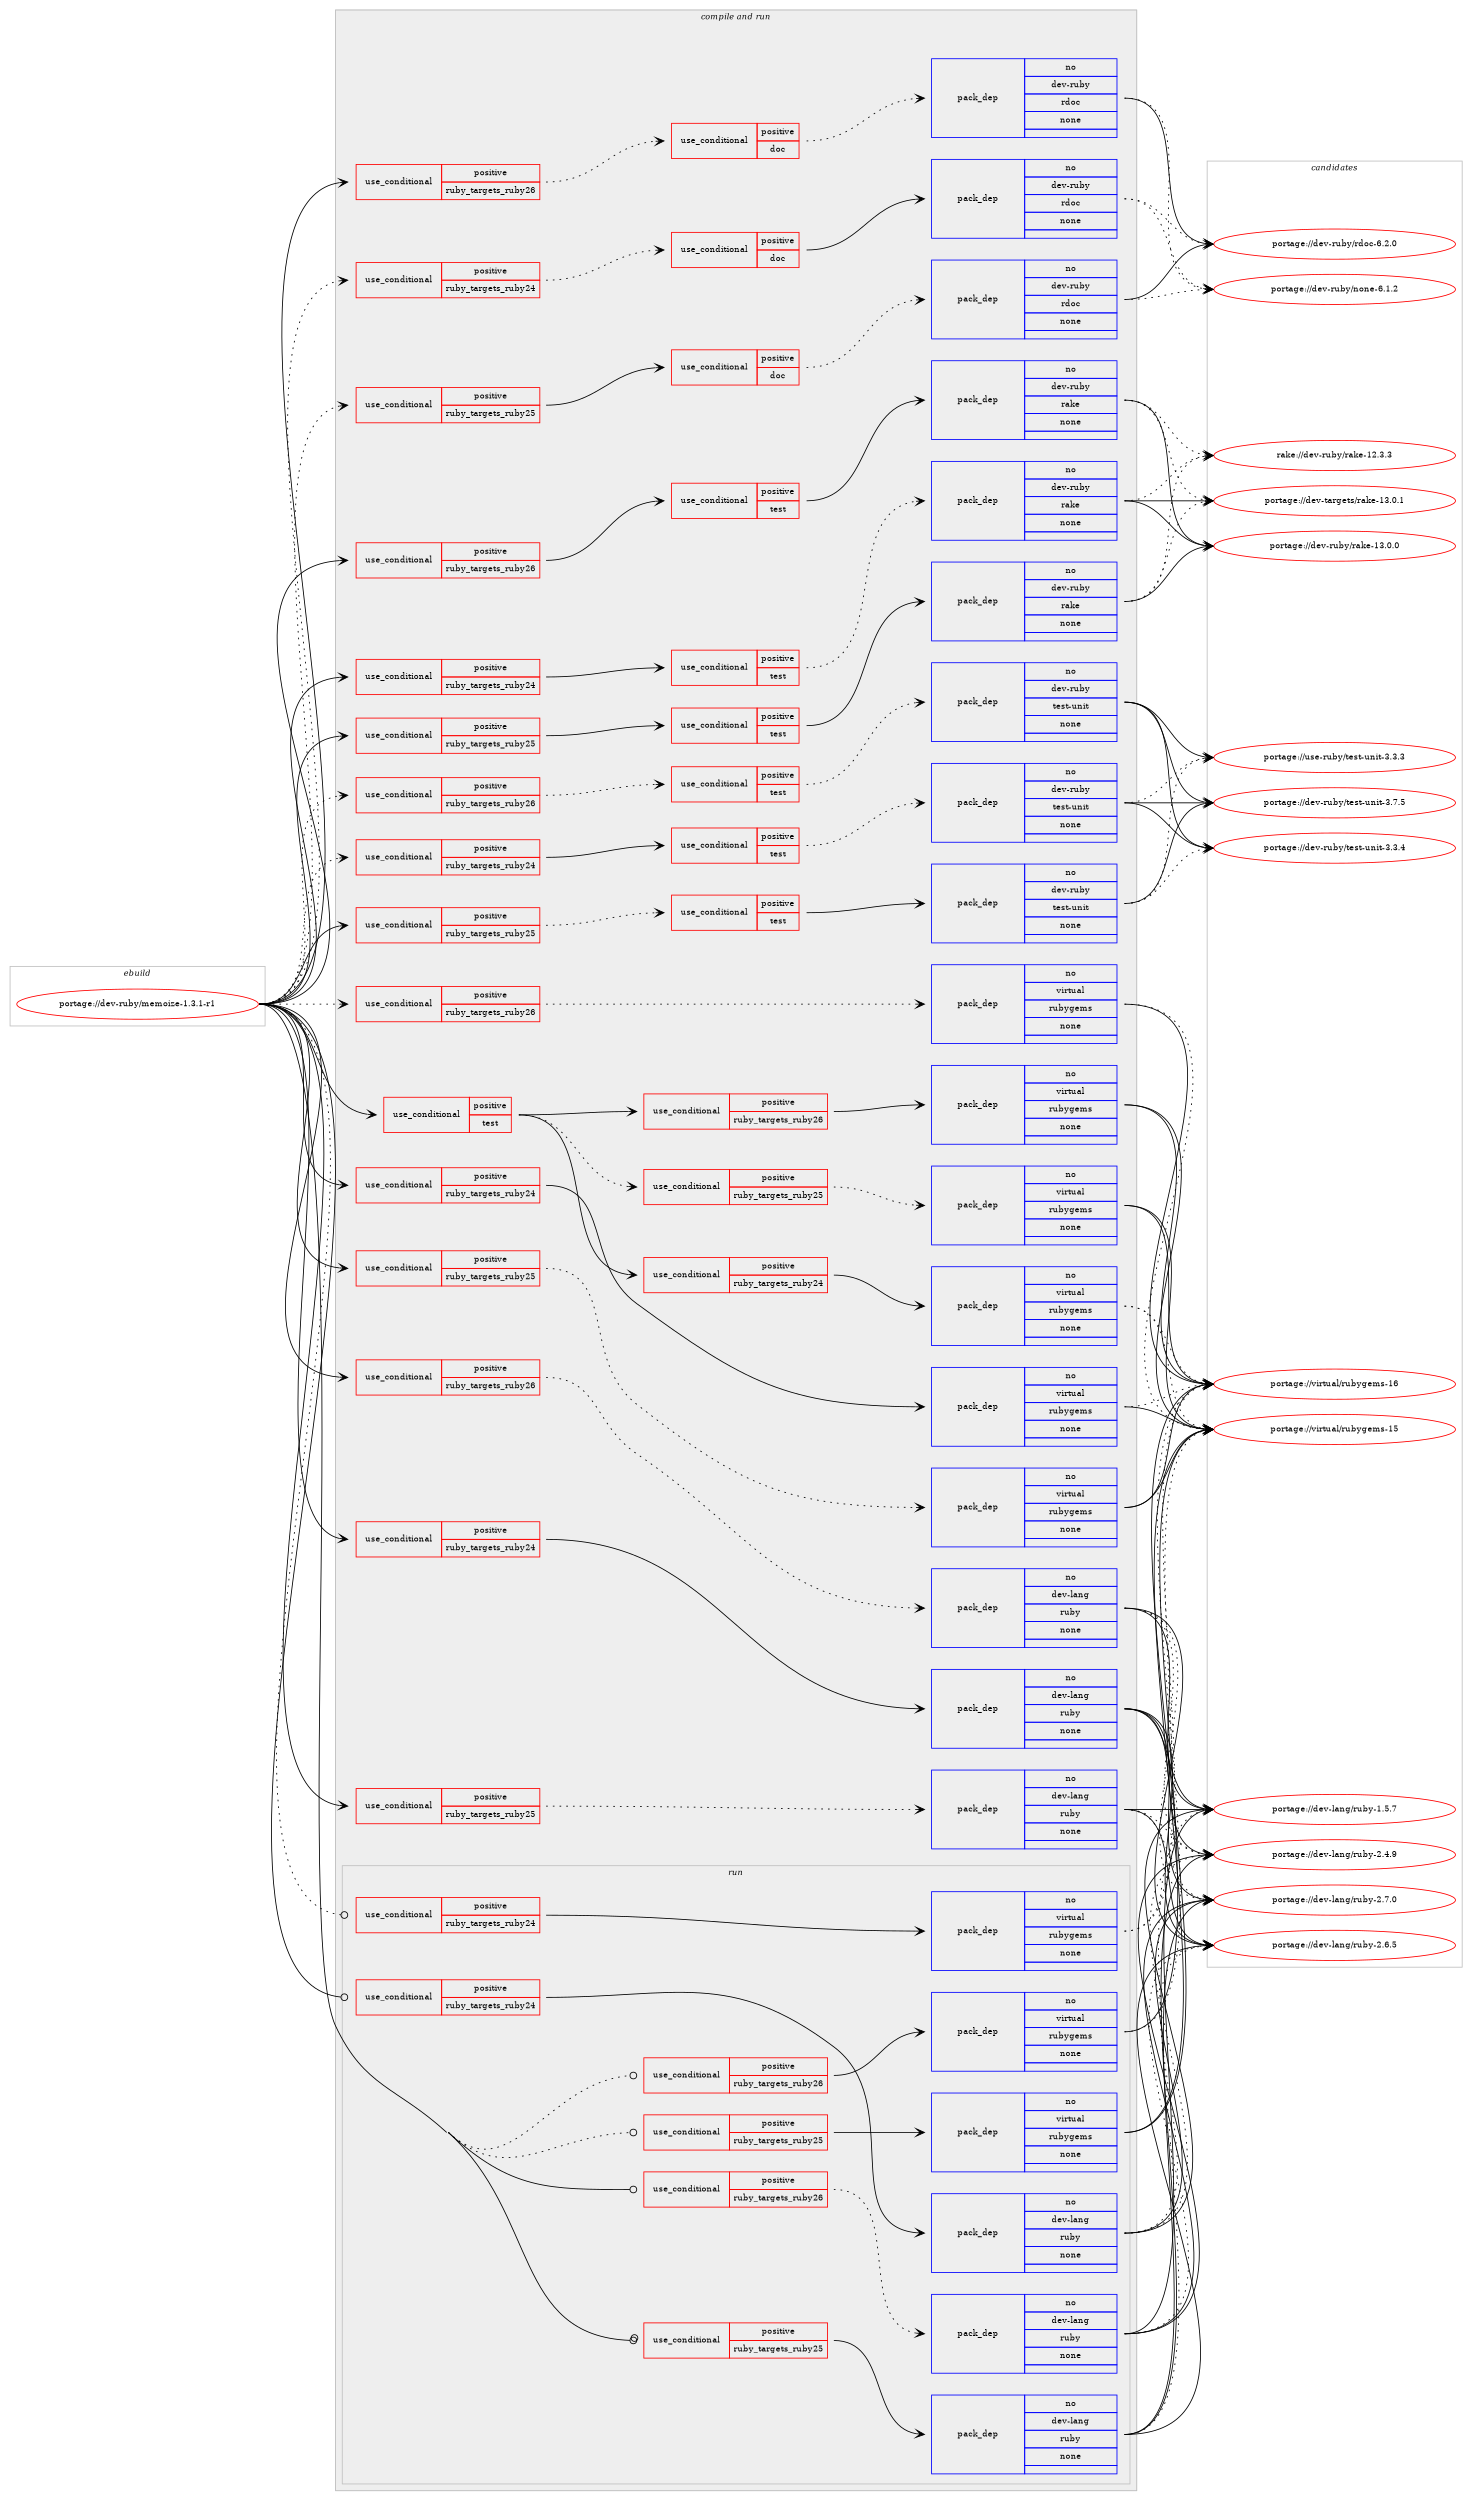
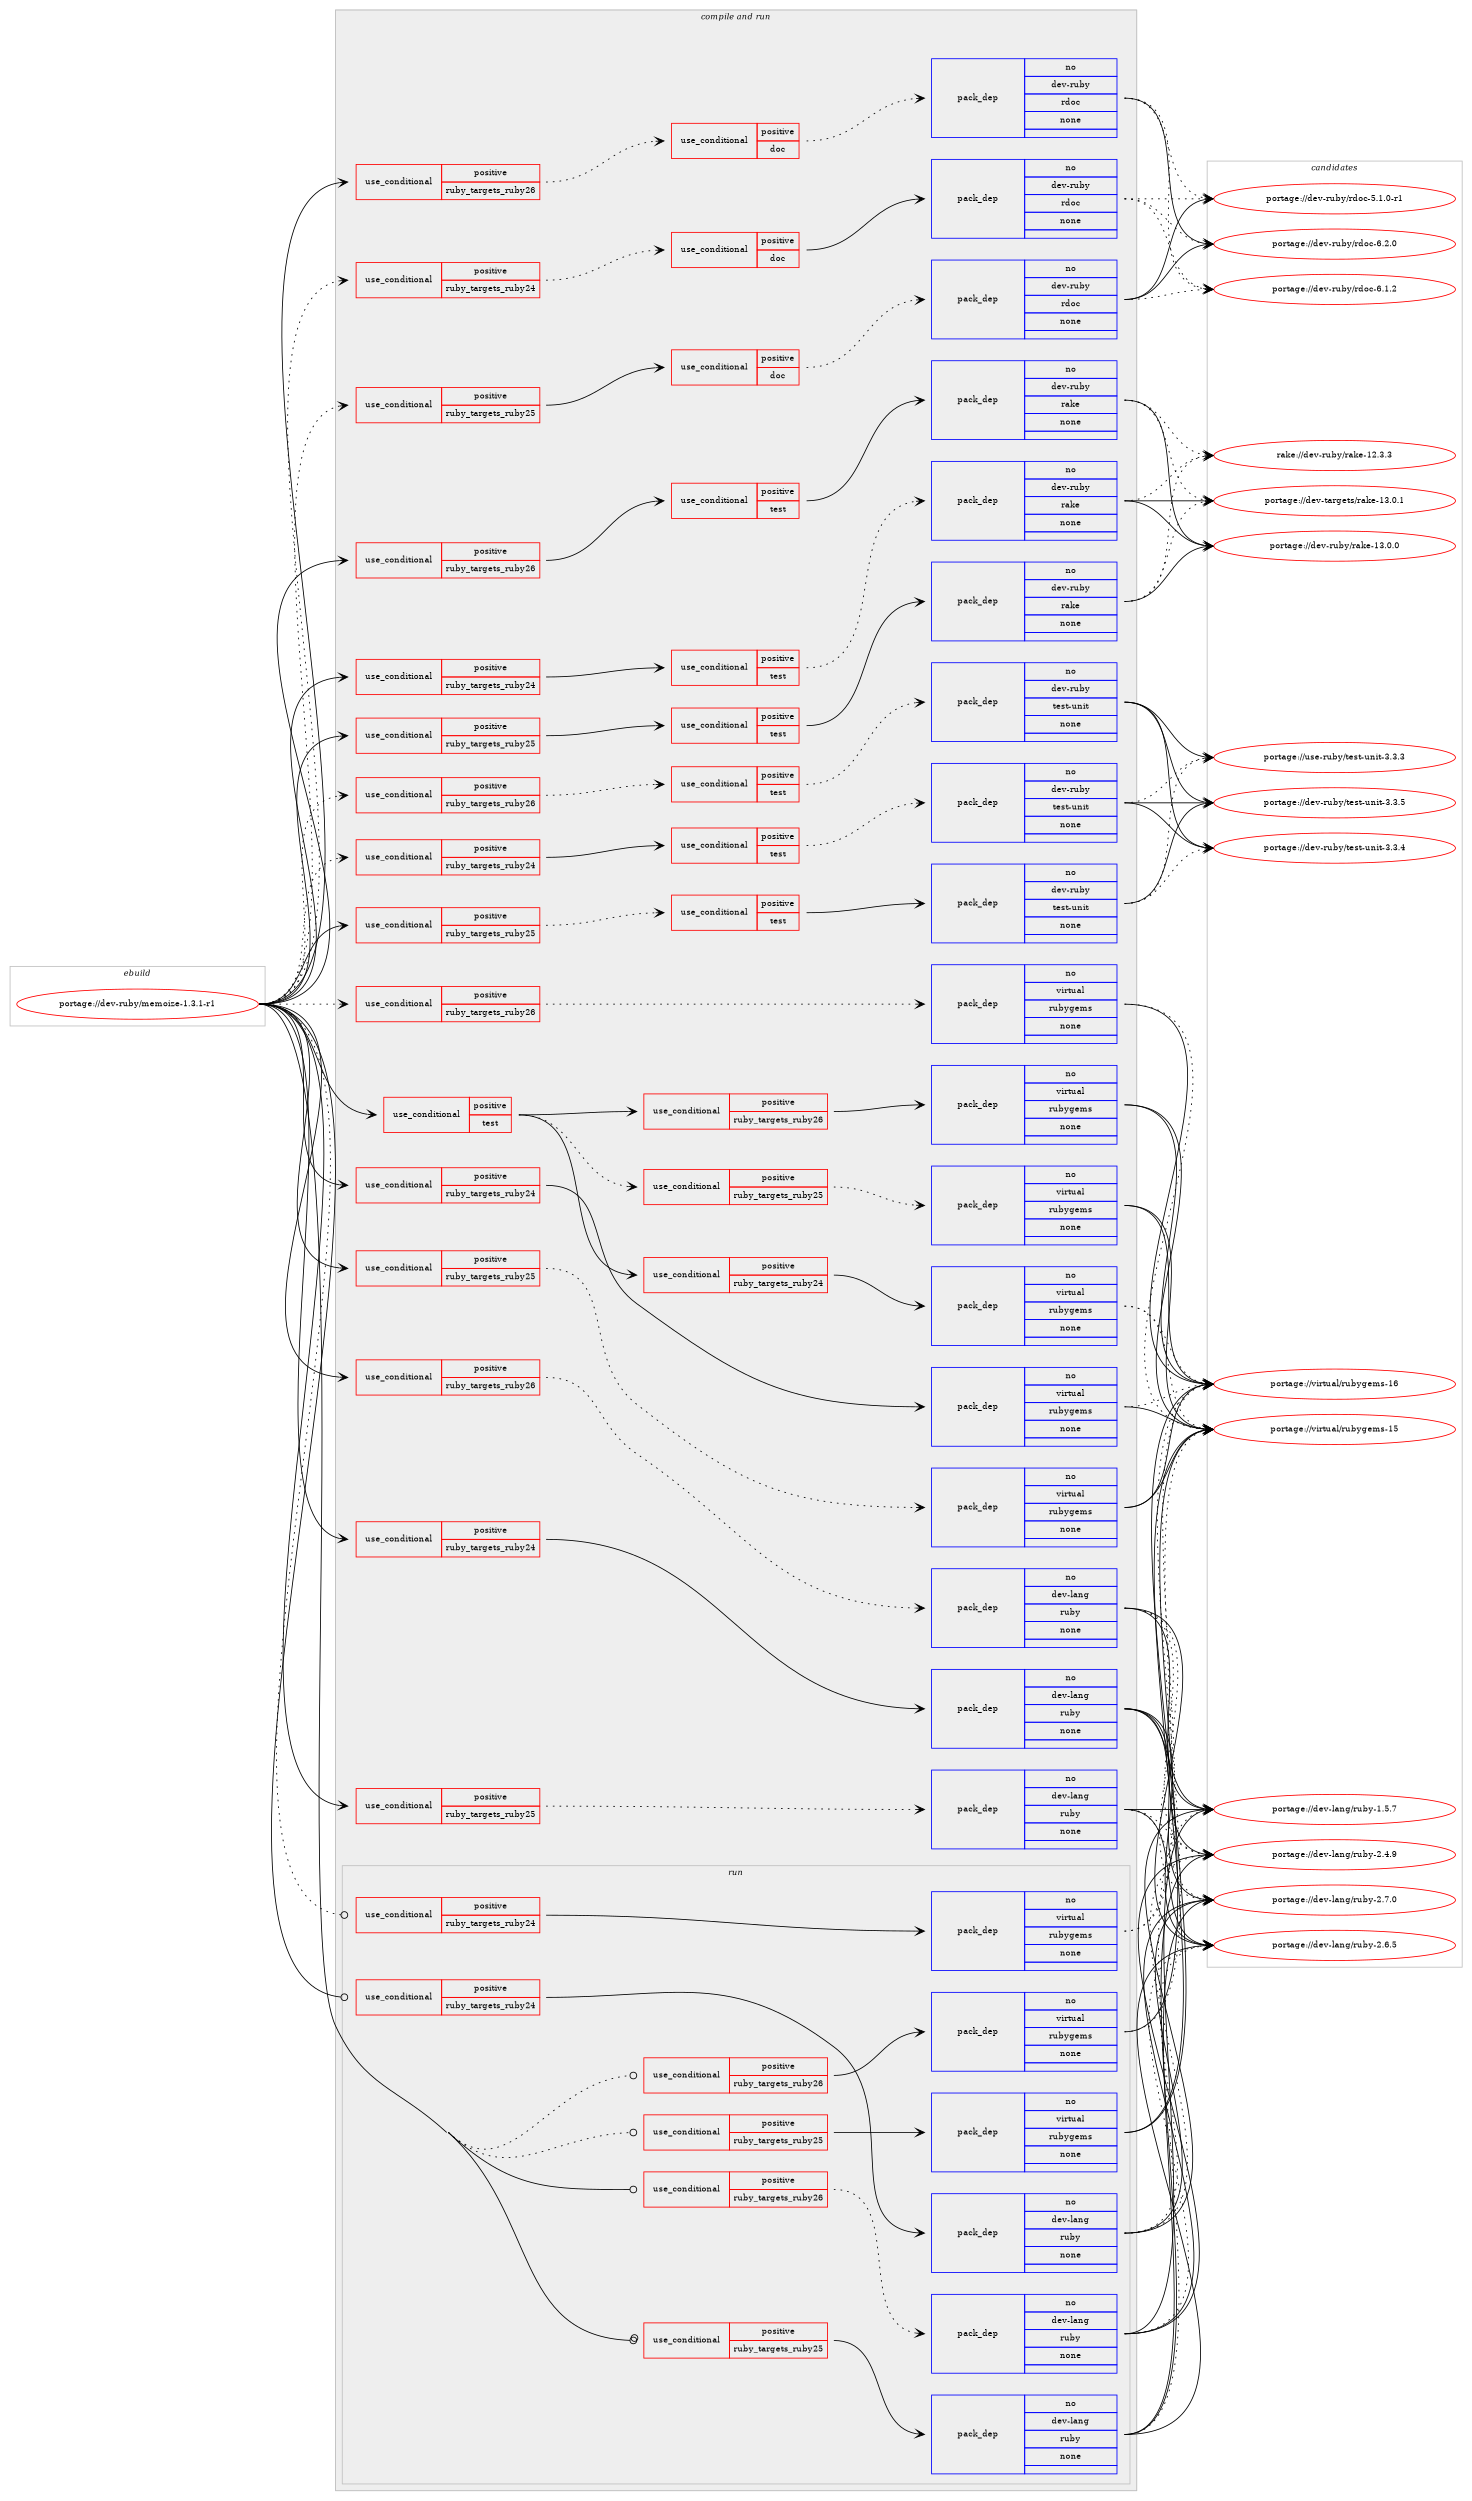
none -> (1335, 199)
(1335, 289) -> (1335, 289)
(1335, 803) -> (1335, 803)
